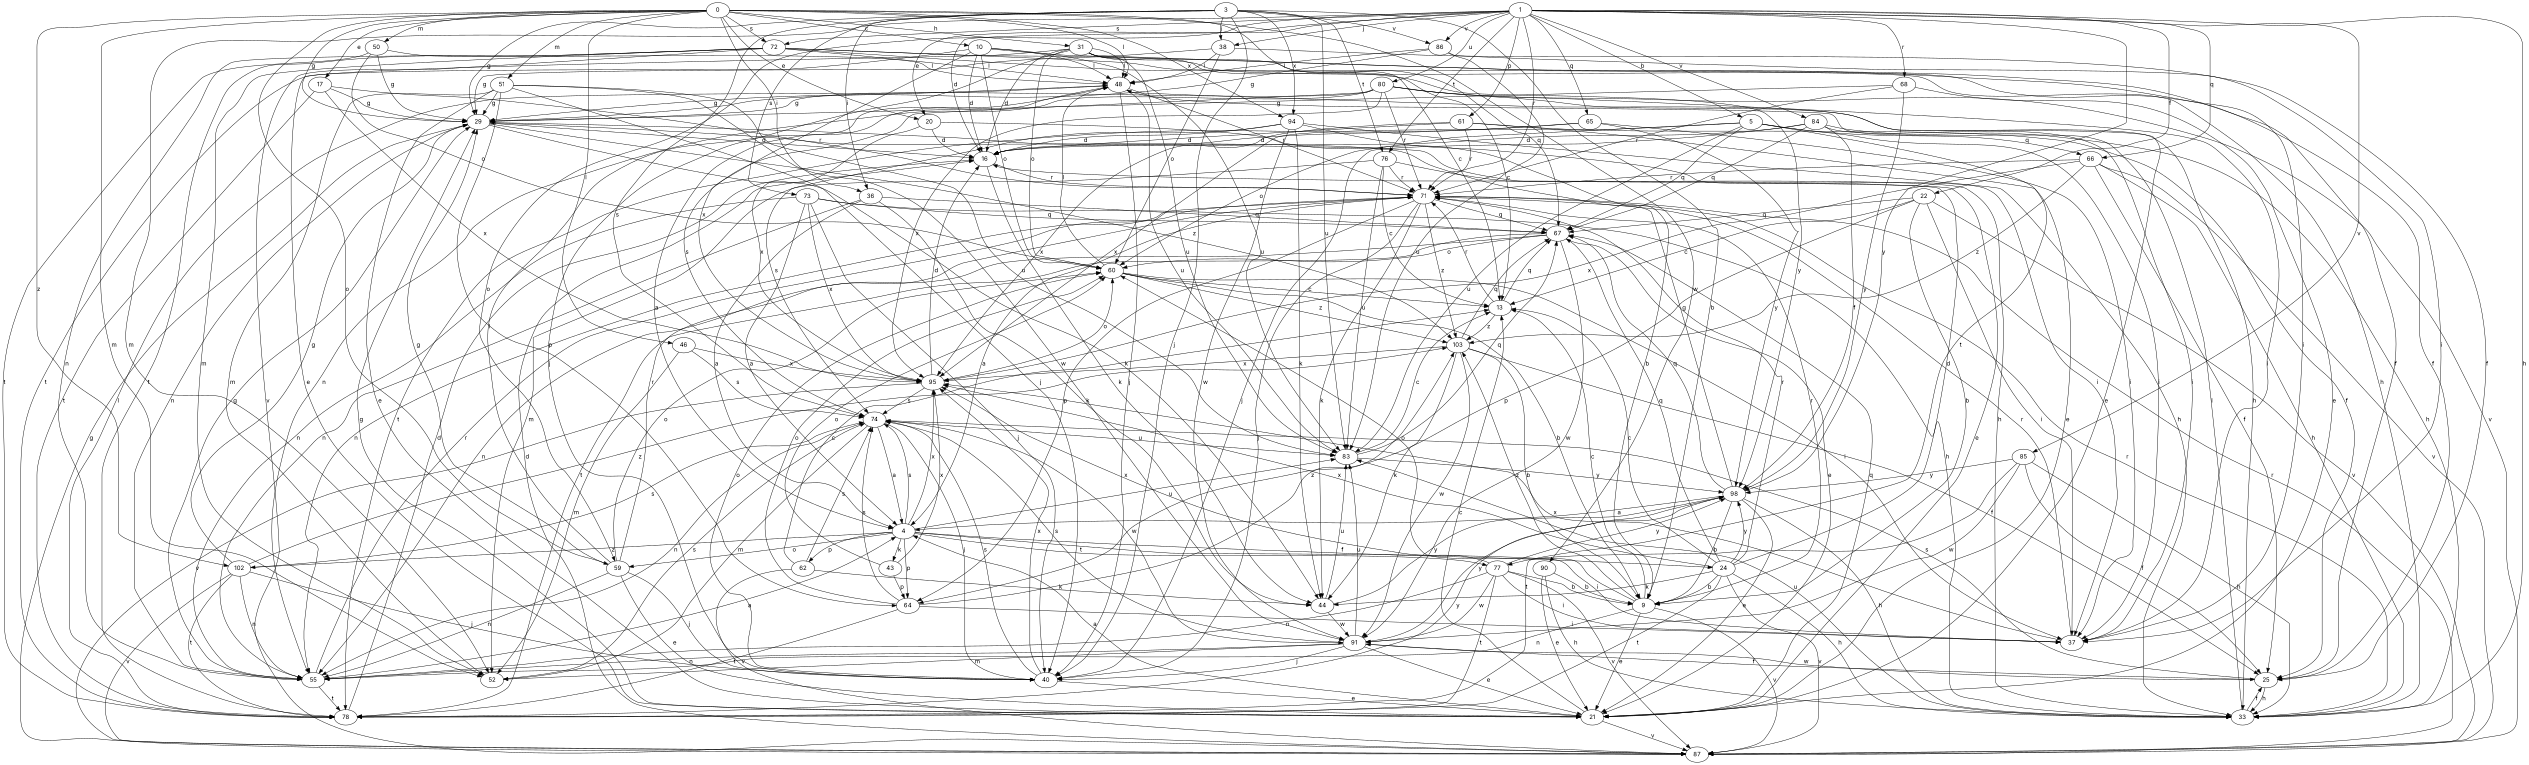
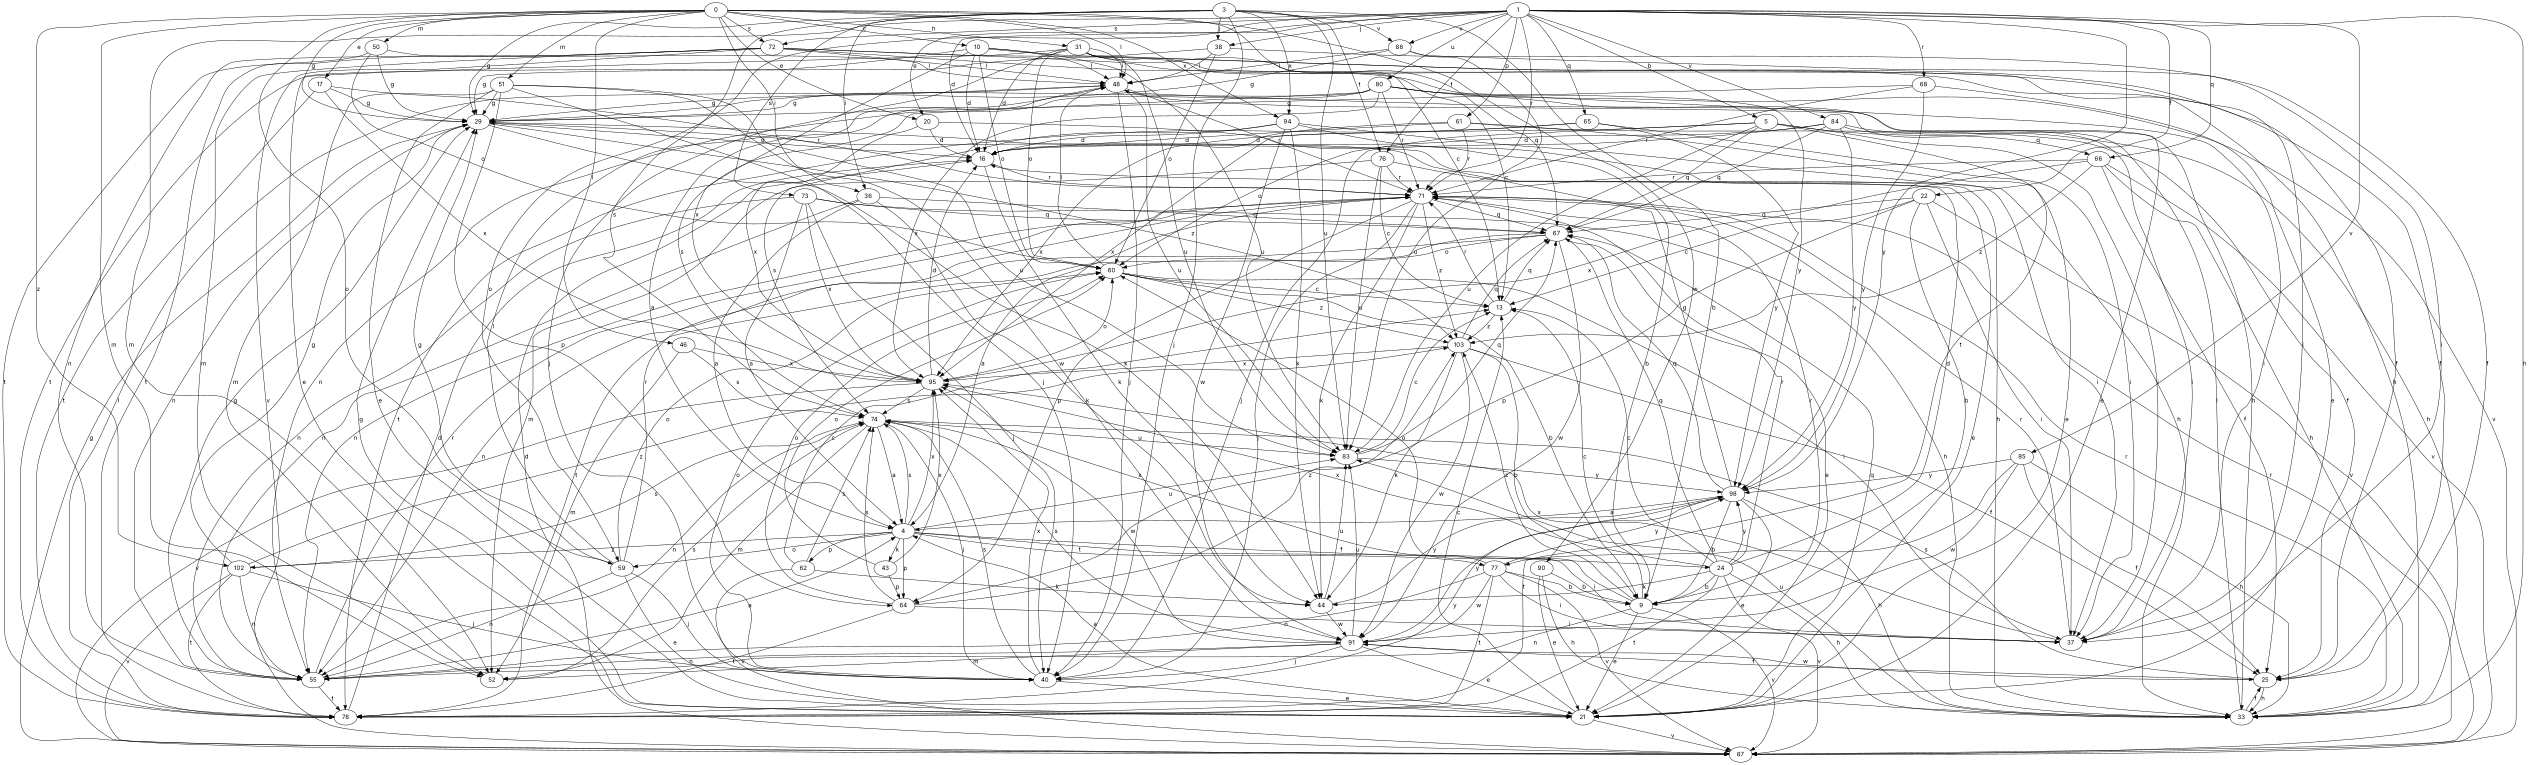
(1855, 308) -> (1855, 308)
